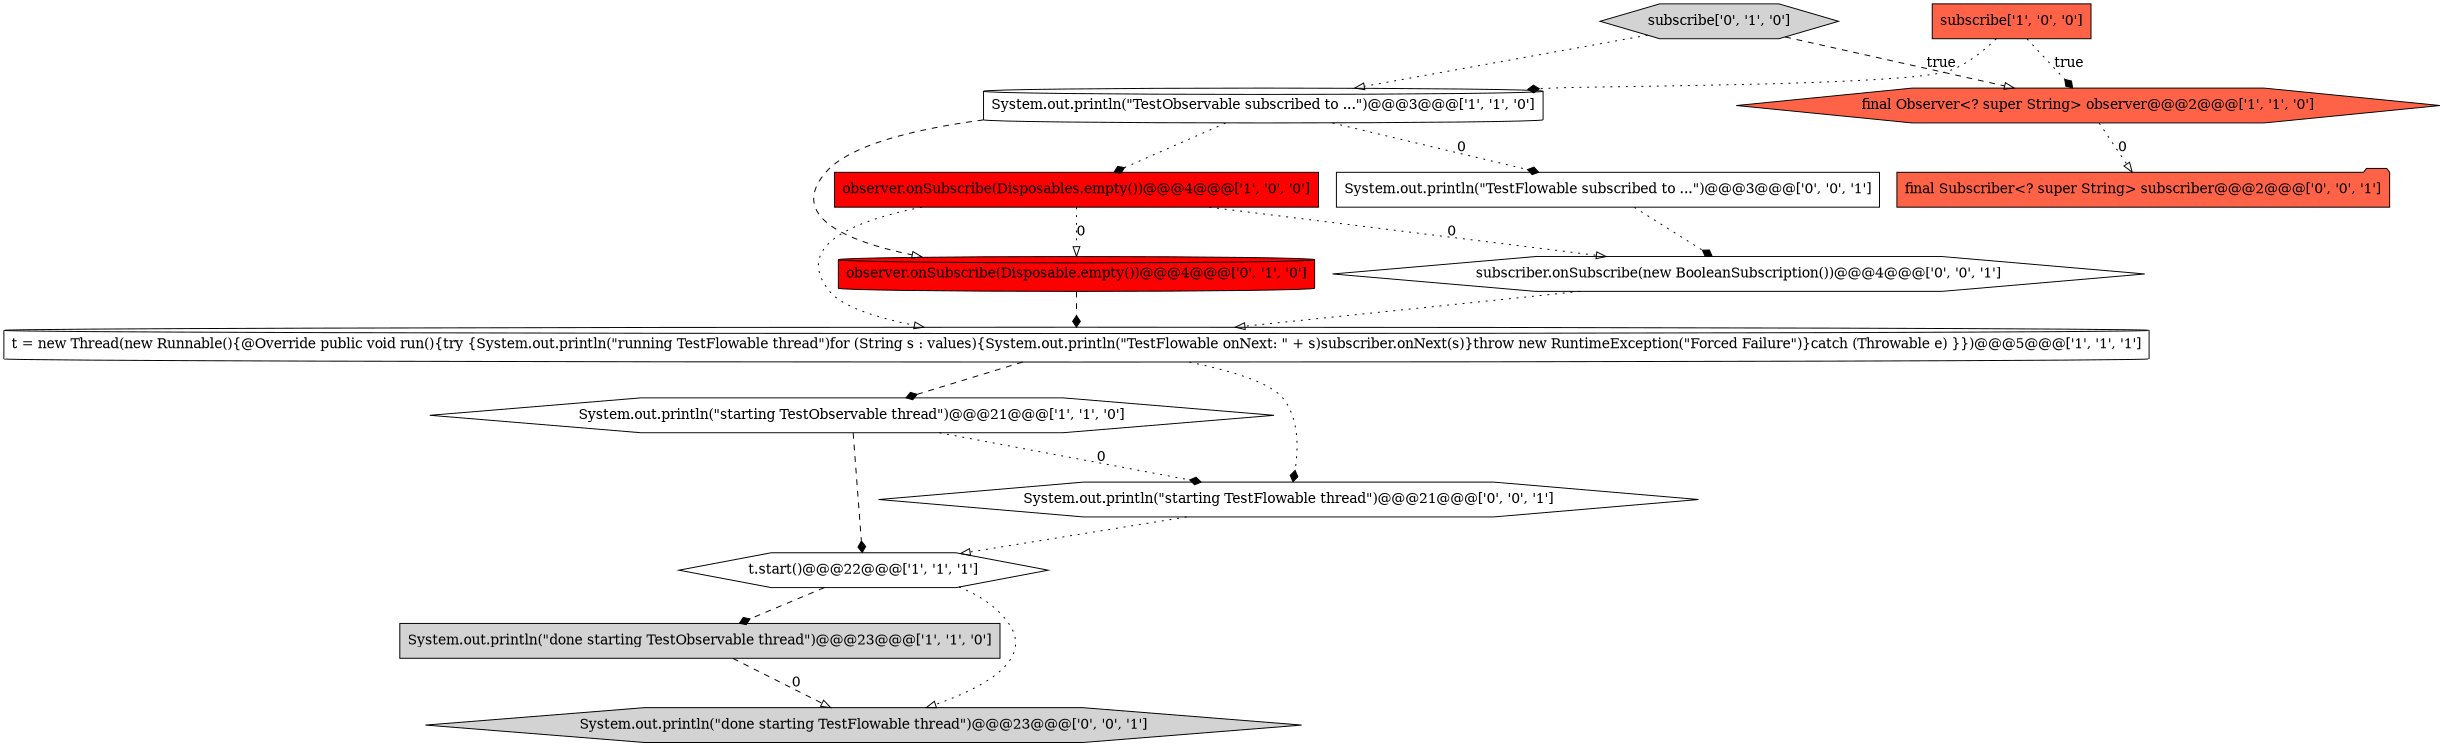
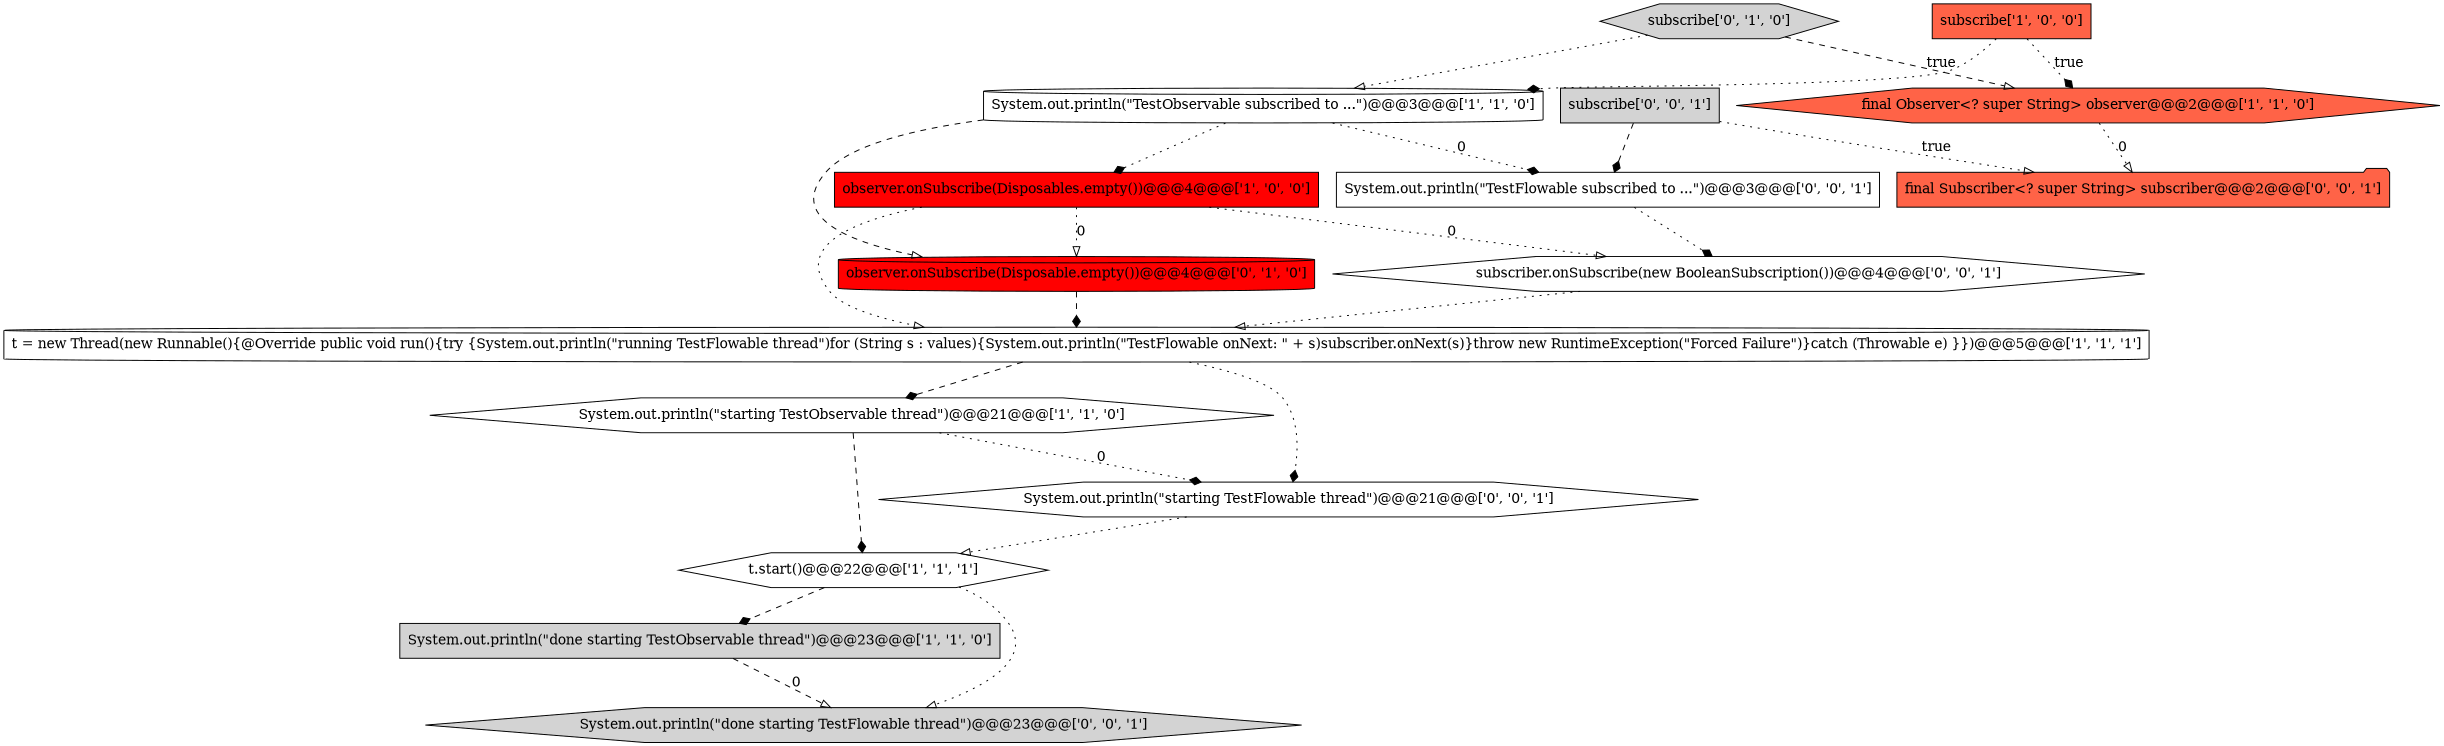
none -> (1640, 106)
